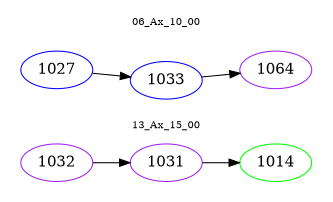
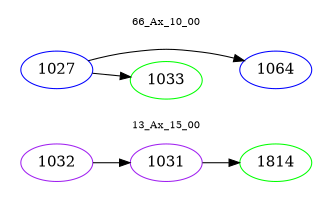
(166, 22) -> (166, 22)
(276, 70) -> (276, 70)
(216, 76) -> (161, 49)
(166, 80) -> (166, 80)
(276, 163) -> (276, 163)
